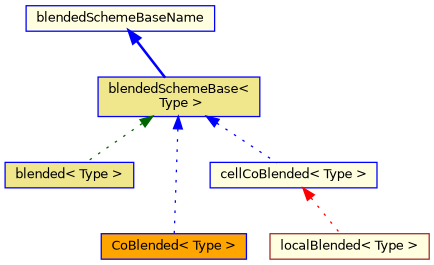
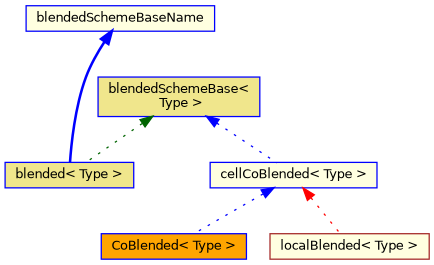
(151, 59) -> (79, 100)
(176, 182) -> (228, 214)
